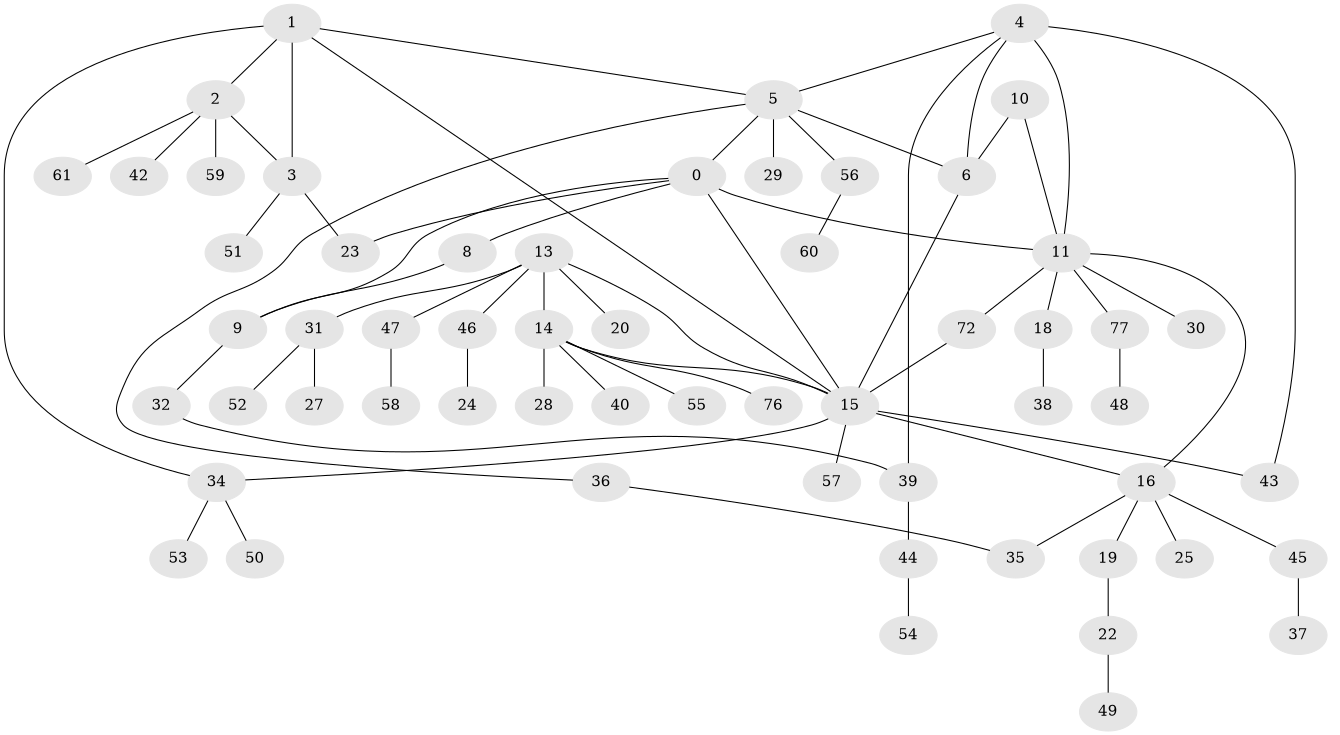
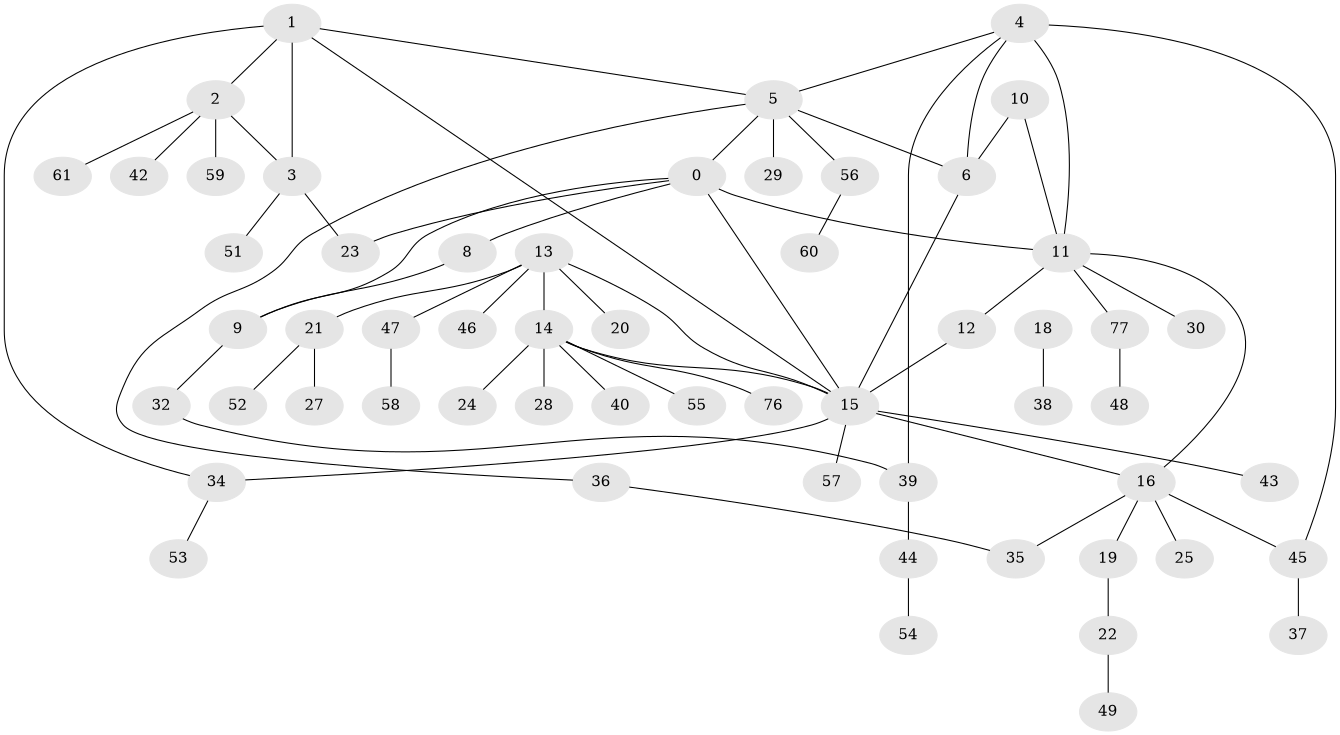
(1293, 164) -> (1336, 183)
(1052, 291) -> none
(314, 329) -> (314, 329)
(967, 329) -> (967, 329)
(468, 368) -> (506, 368)
(255, 559) -> none
